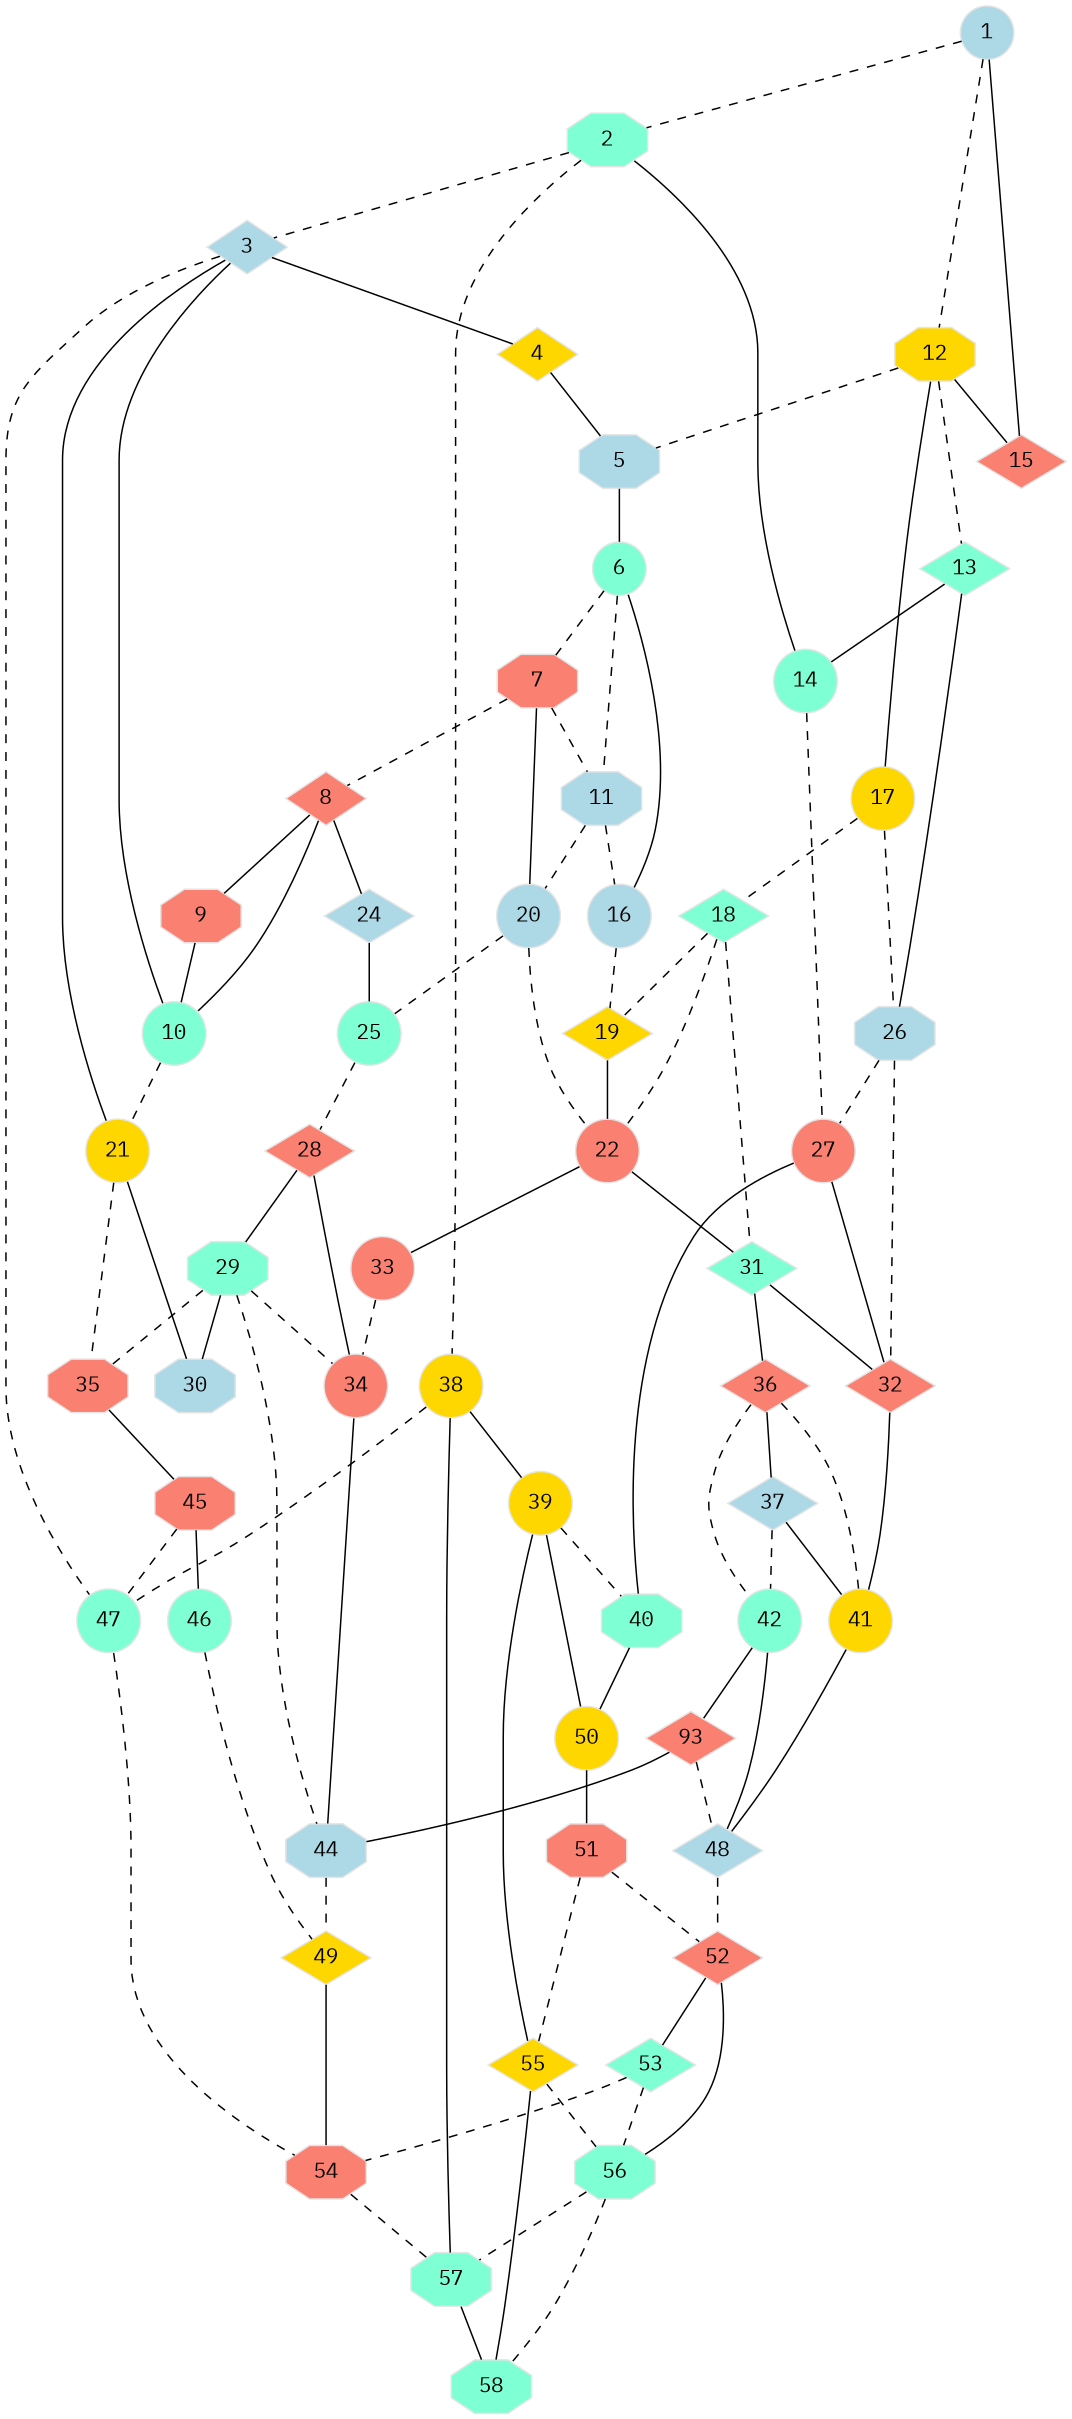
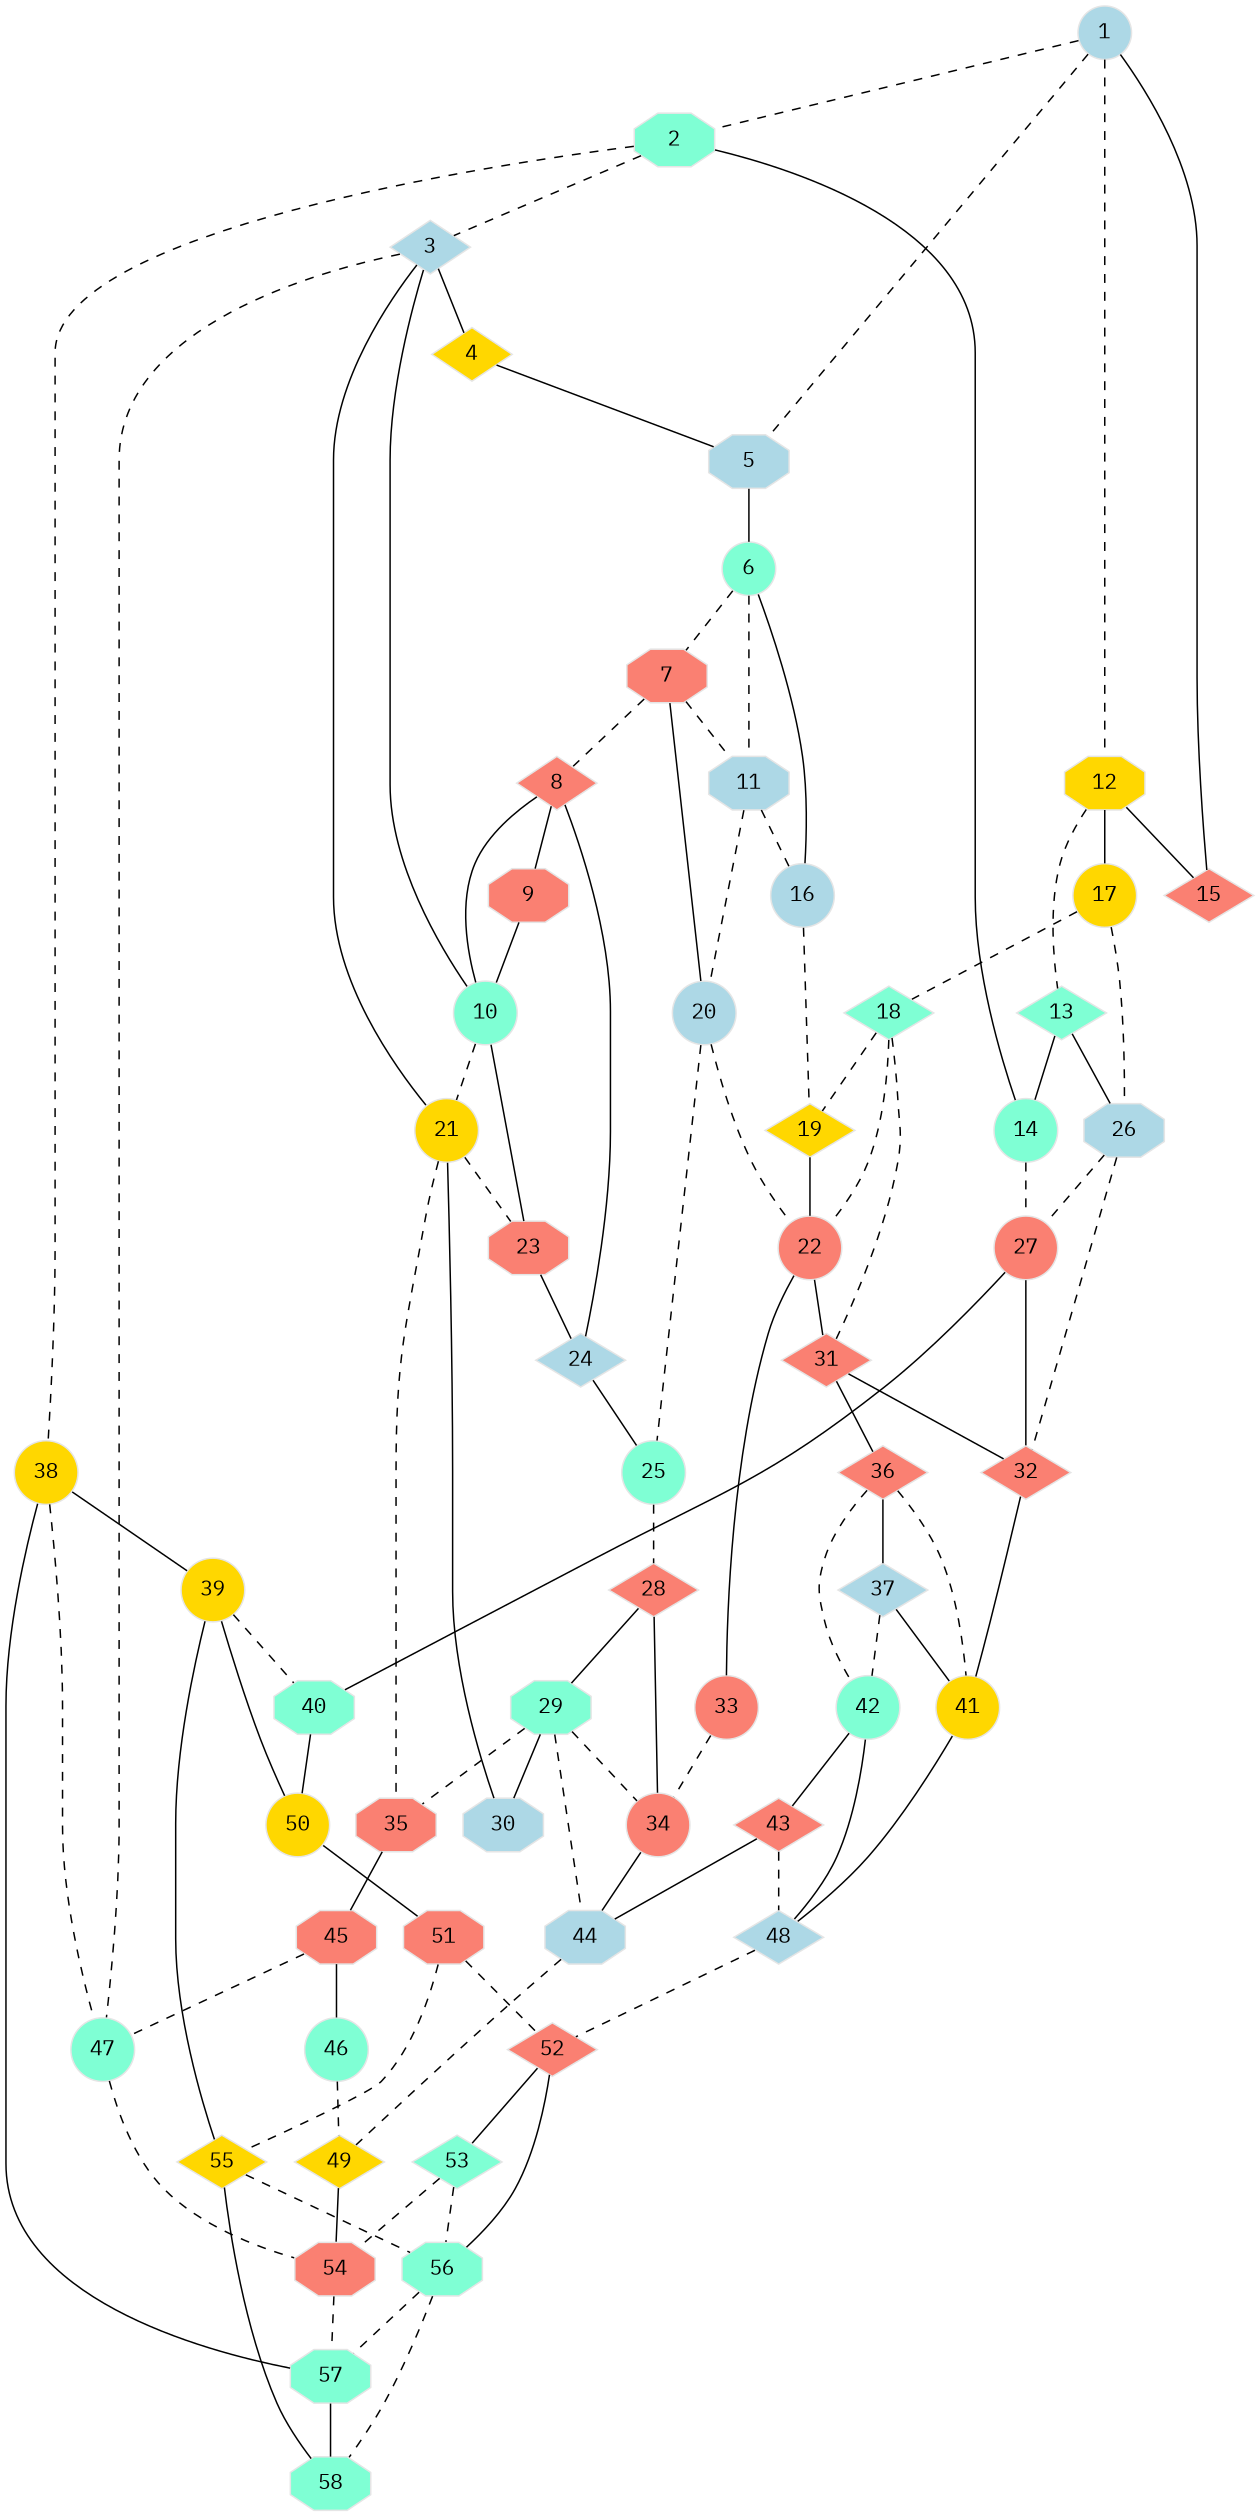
(777, 408) -> (936, 236)
none -> (529, 1248)
(752, 1268) -> (826, 1360)
(691, 1738) -> (779, 1825)
